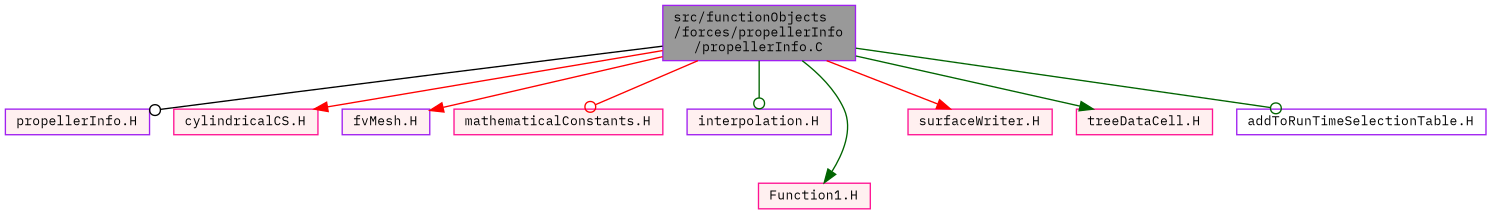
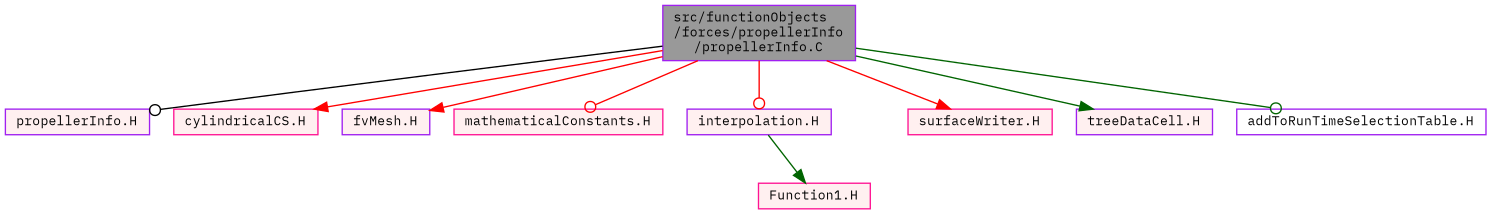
(759, 79) -> (759, 79)
(844, 110) -> (783, 154)
(1144, 122) -> (1144, 122)
